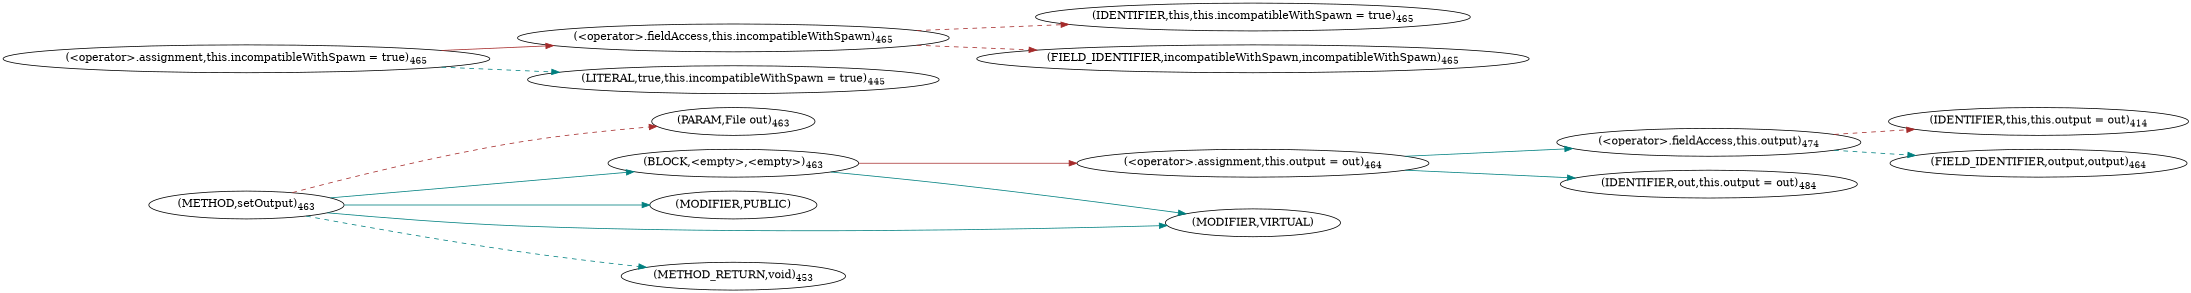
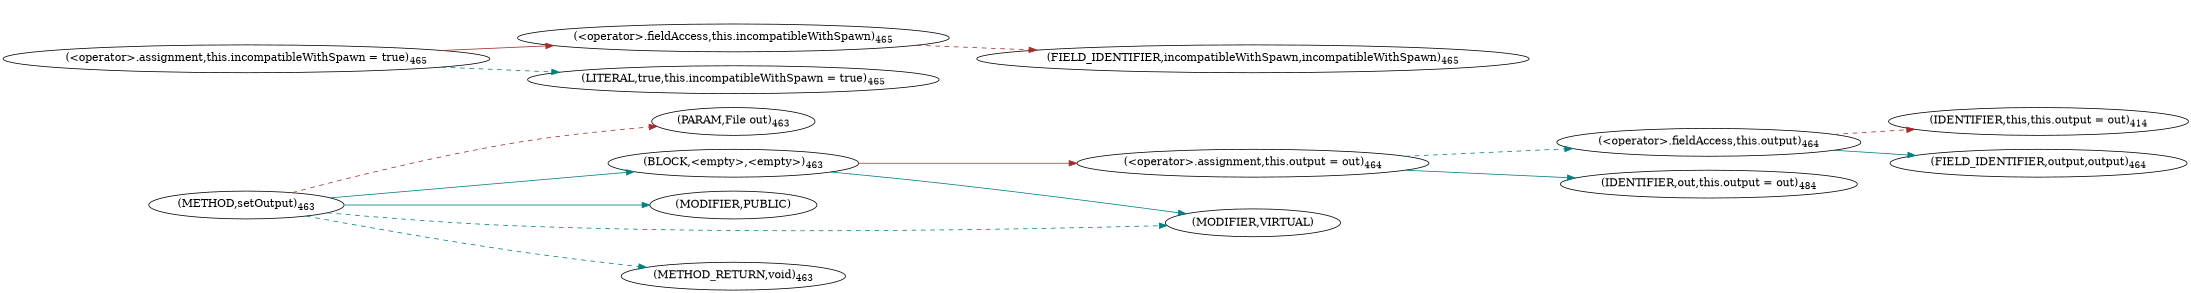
(1253, 17) -> none
(876, 79) -> (876, 79)
(1811, 141) -> (1811, 141)
(1485, 153) -> (1485, 153)
(1871, 153) -> (1871, 153)
(743, 230) -> (743, 230)
(805, 275) -> (805, 275)
